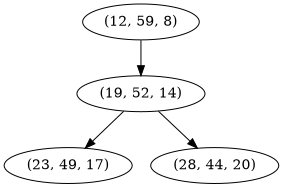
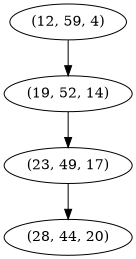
(141, 22) -> (68, 22)
(174, 126) -> (68, 197)
